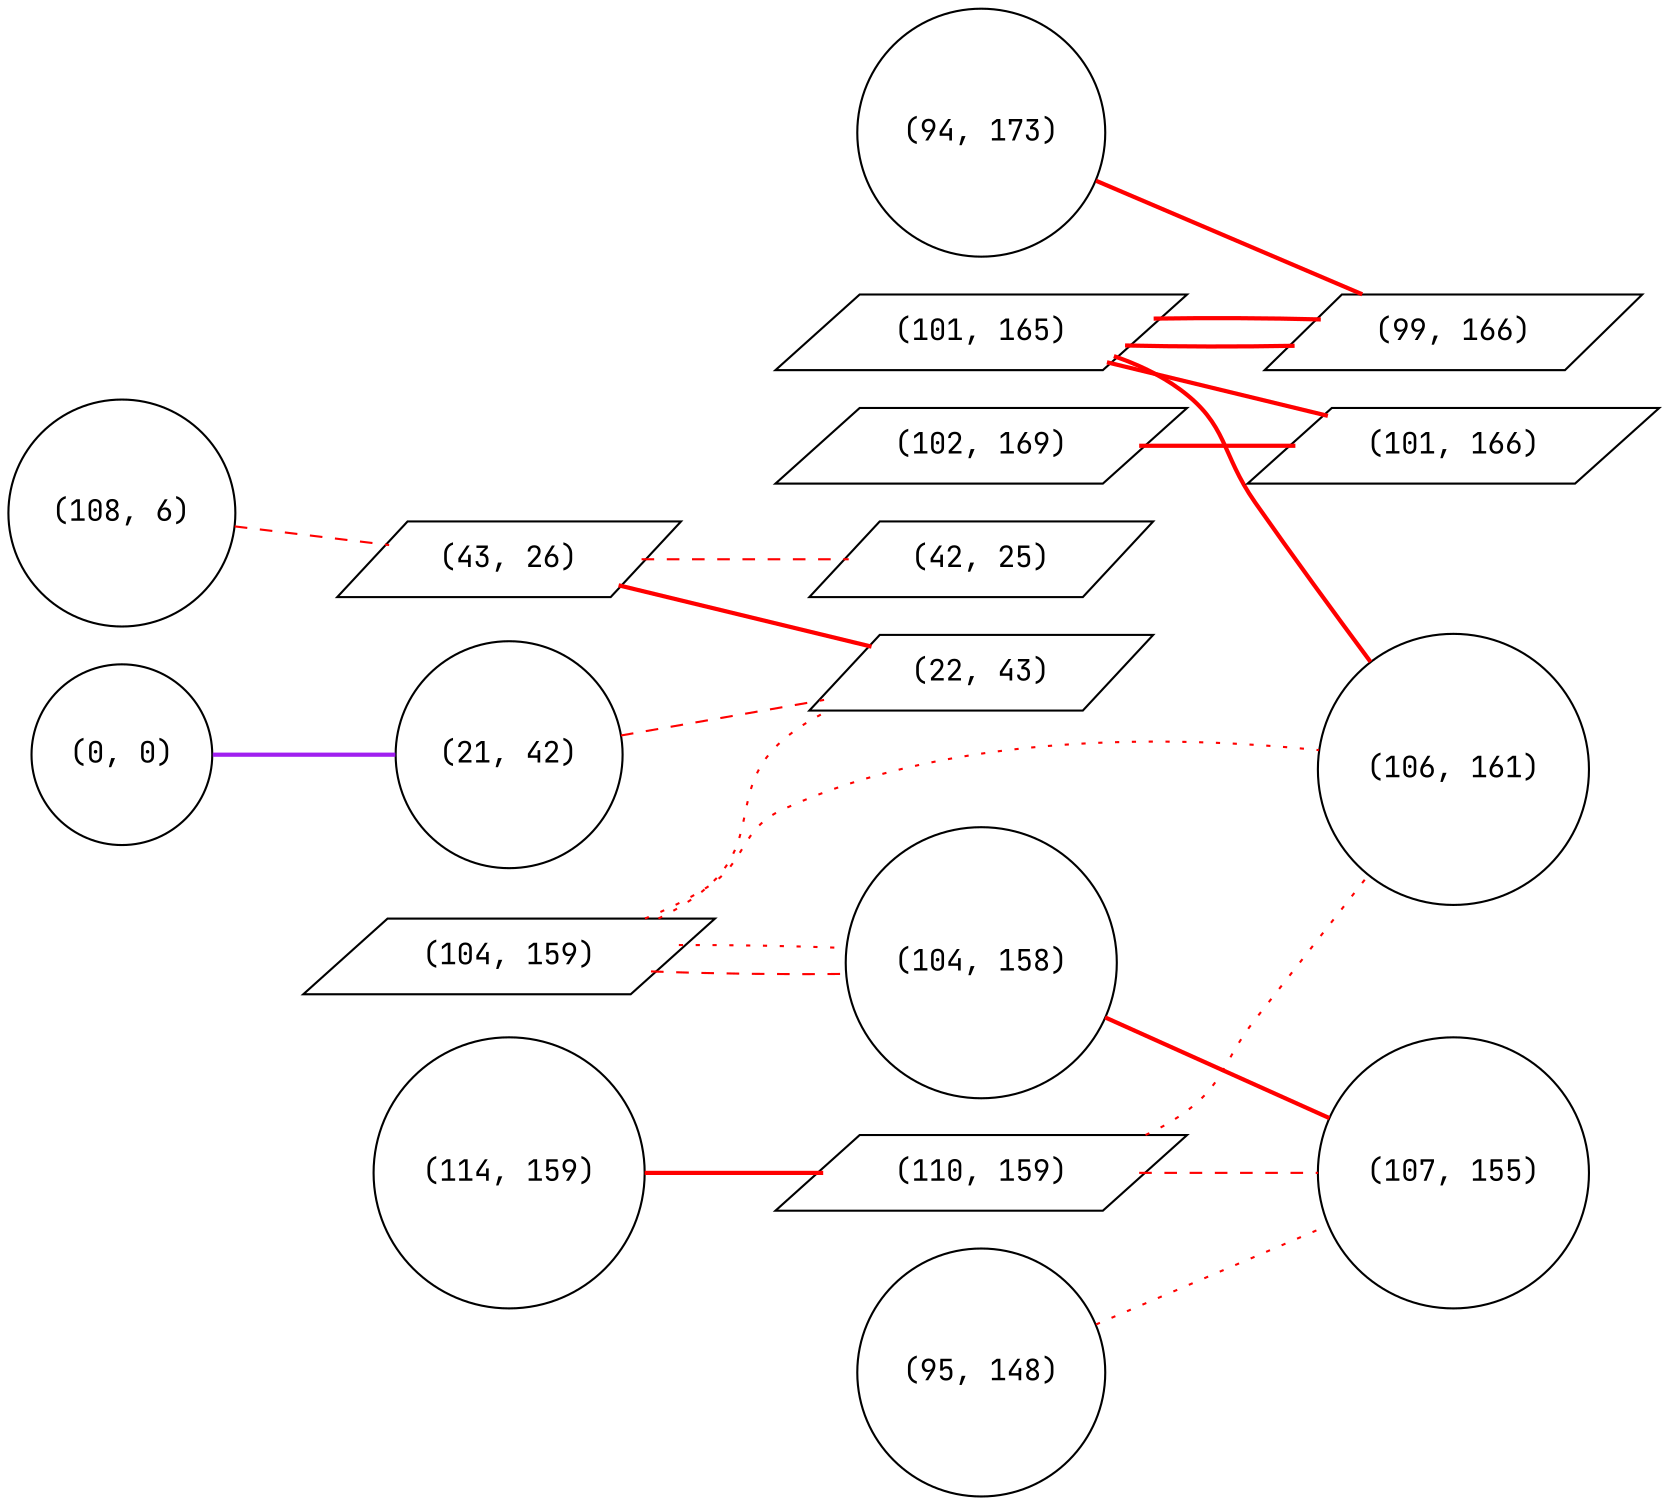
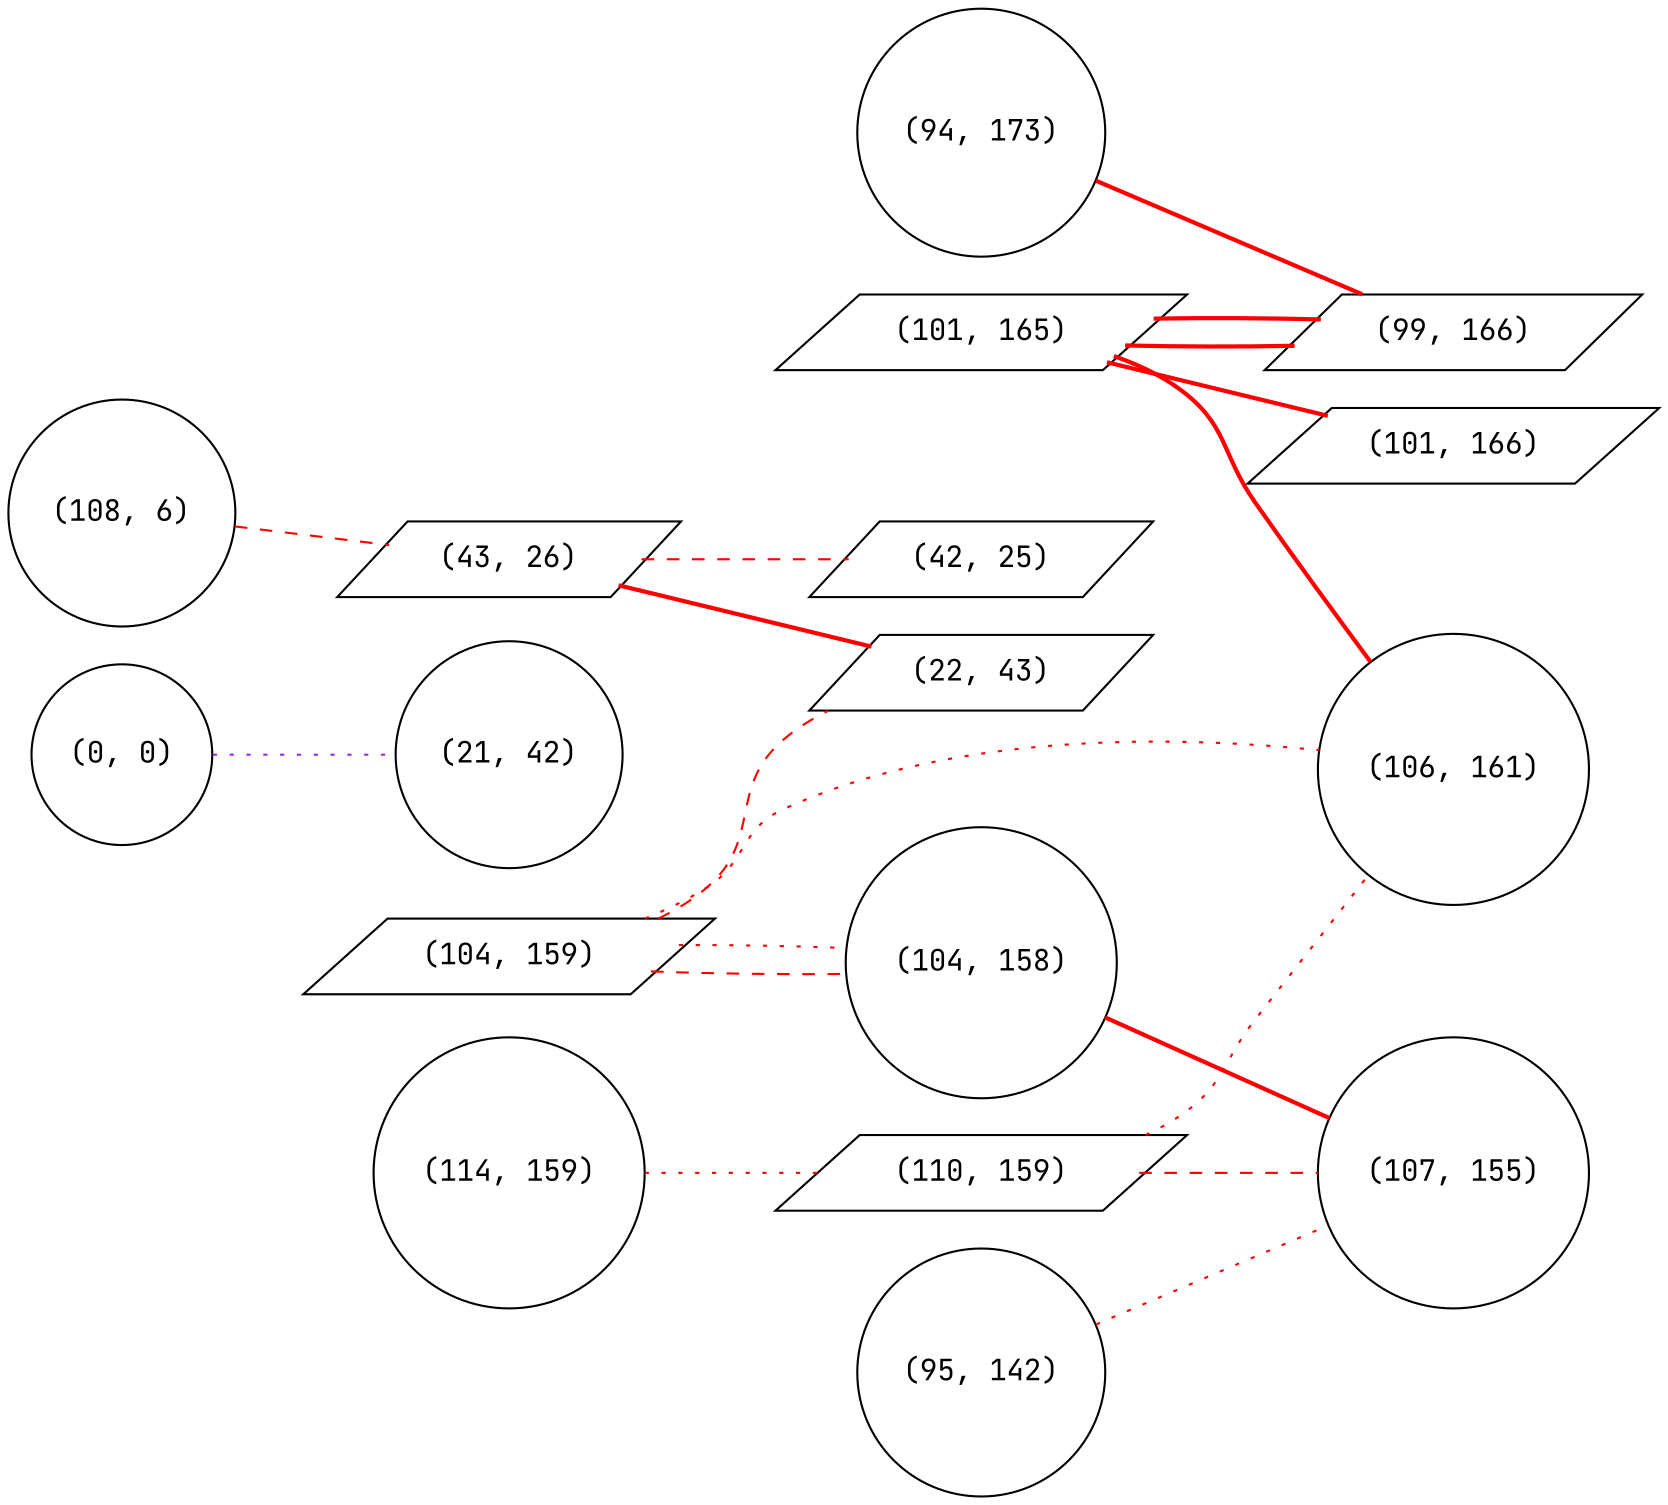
(981, 446) -> none
(723, 718) -> none
(304, 755) -> (304, 755)
(745, 816) -> (745, 816)
(734, 1173) -> (734, 1173)
(981, 1373) -> (981, 1373)
